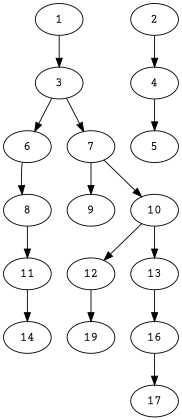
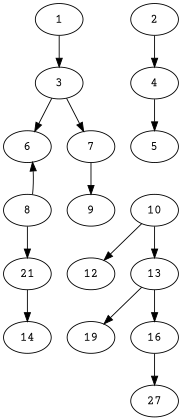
(21, 174) -> (33, 183)
(120, 175) -> none
(27, 274) -> (27, 274)
(91, 301) -> (126, 302)
(155, 401) -> (155, 401)
